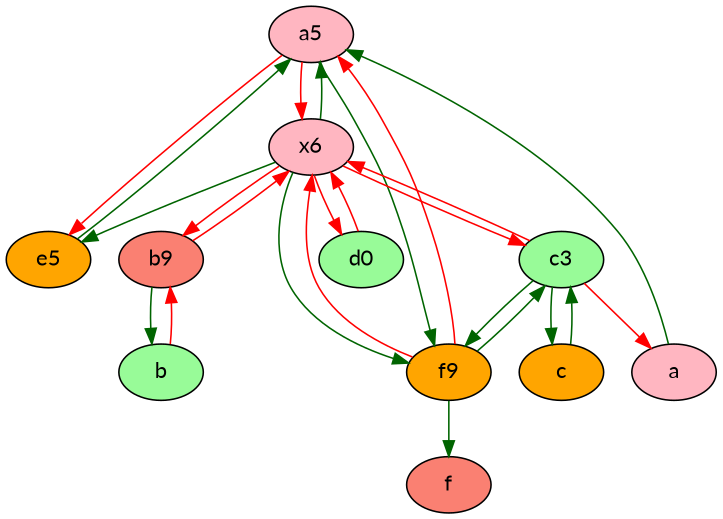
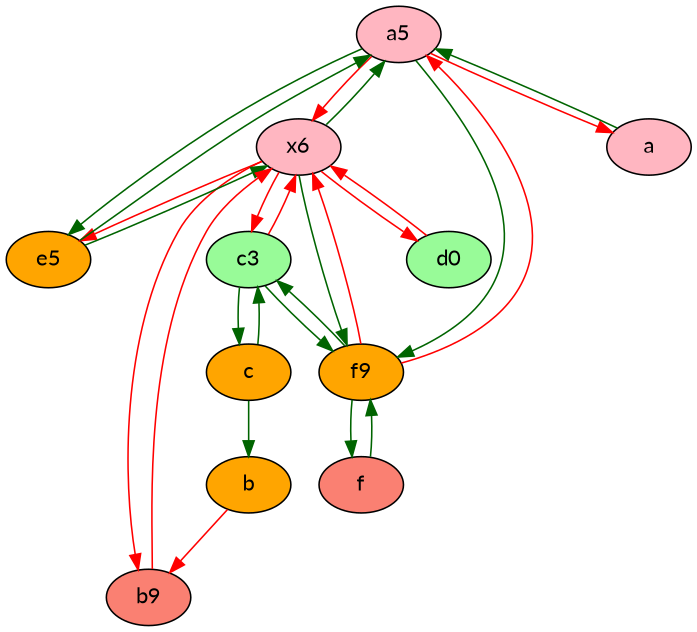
(180, 138) -> (215, 127)
(185, 198) -> (178, 197)
none -> (169, 210)
(151, 308) -> (249, 421)
(612, 310) -> (514, 91)
(161, 372) -> (249, 485)
none -> (372, 436)
